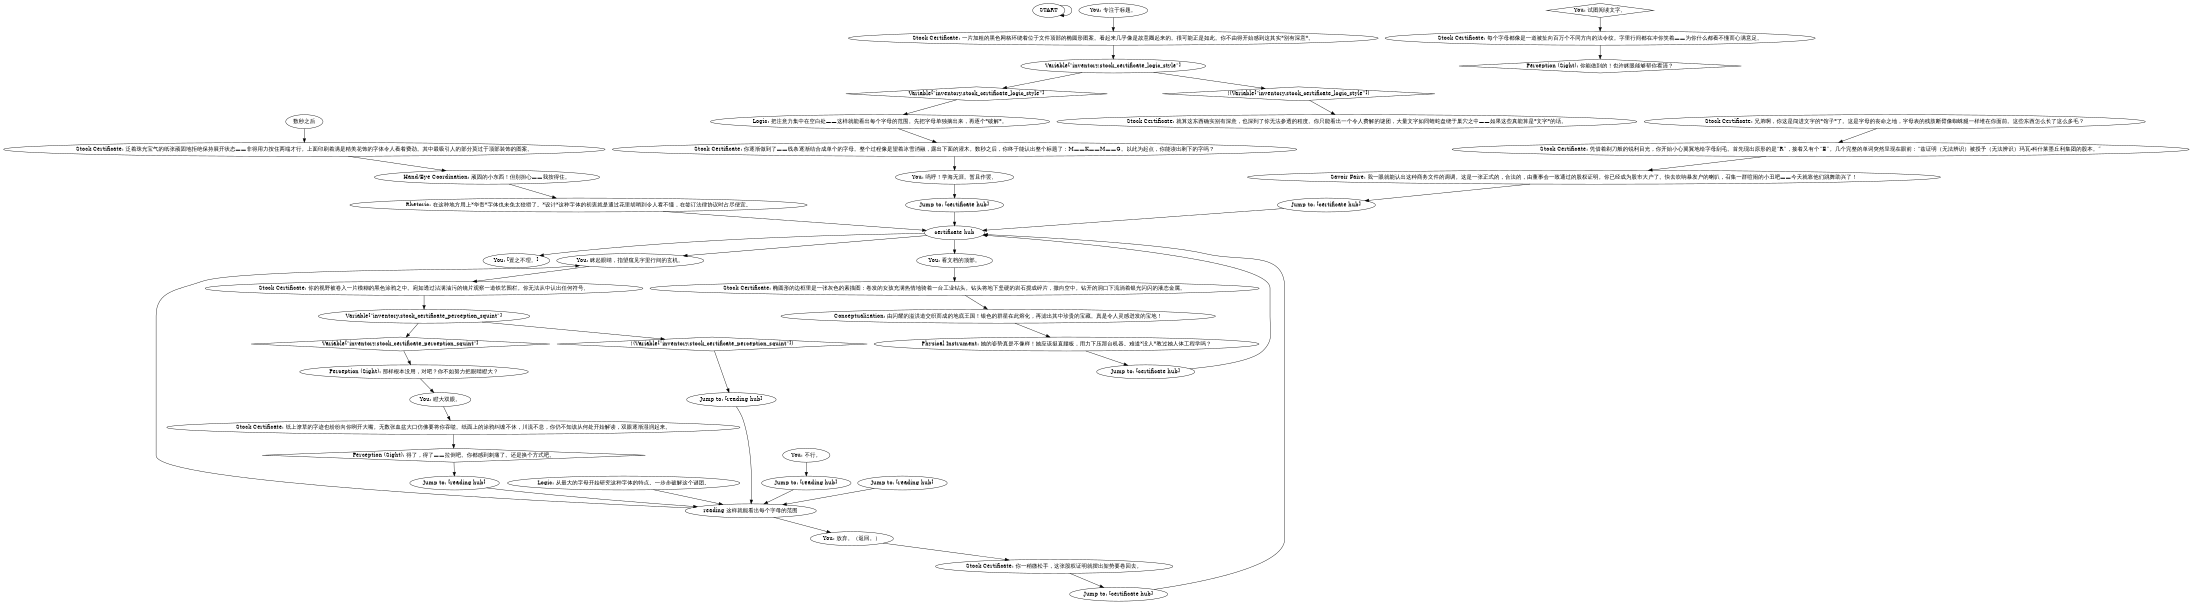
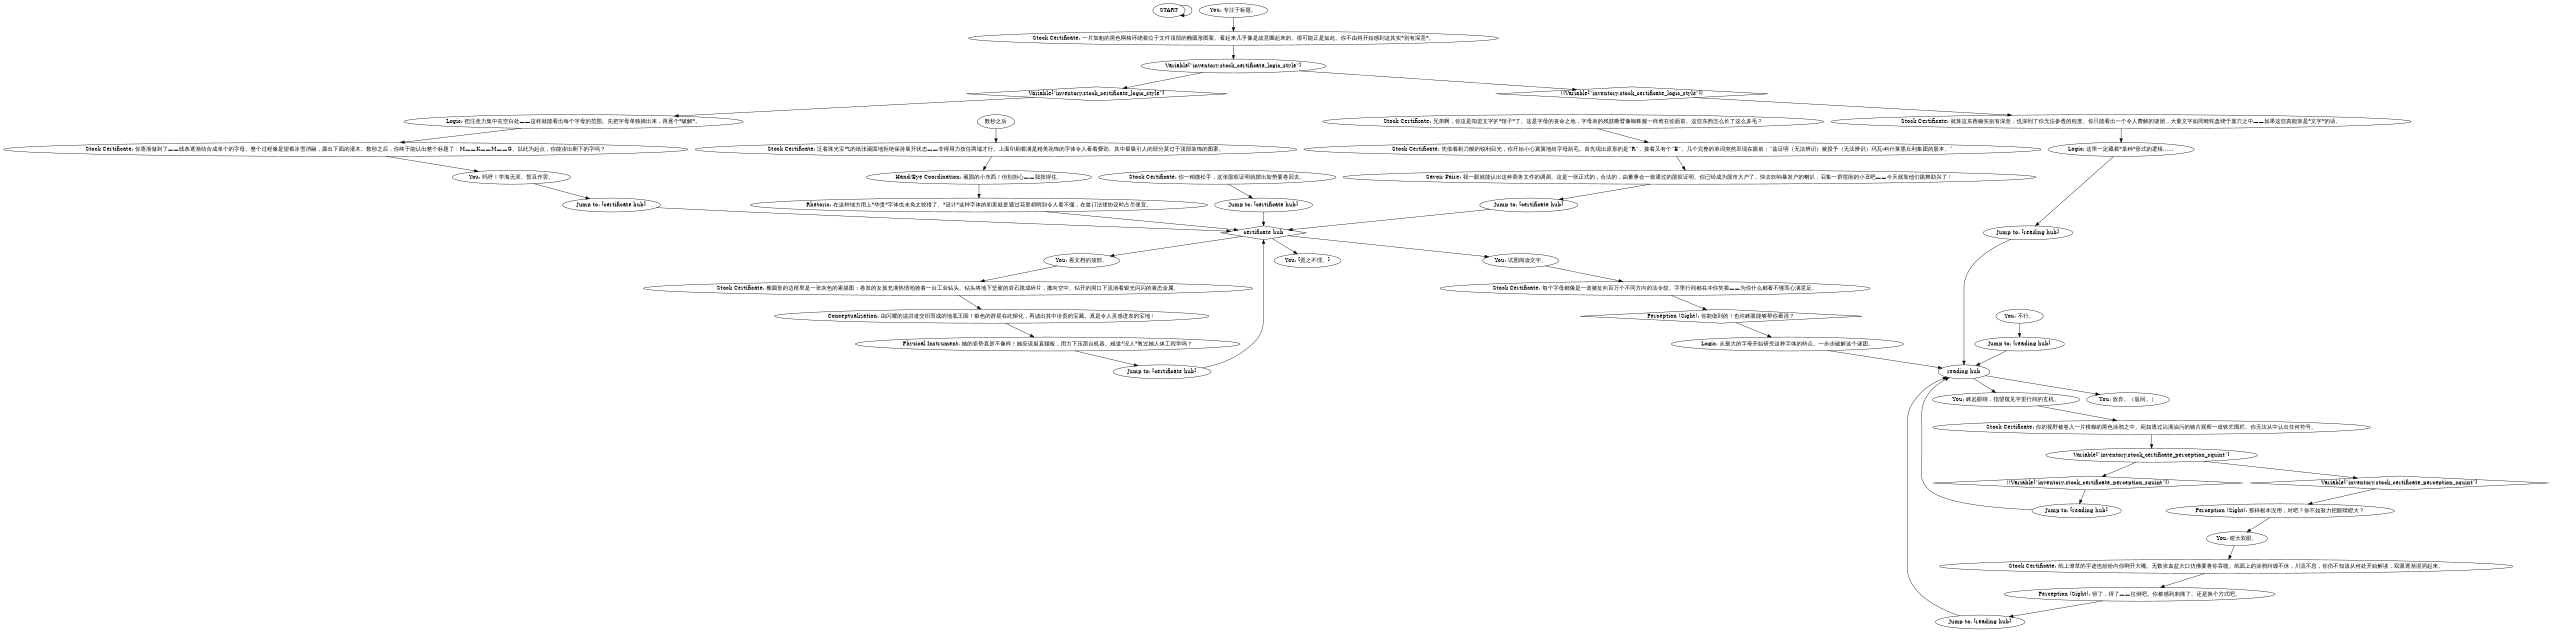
(1600, 10) -> (1521, 261)
none -> (2121, 149)
(955, 233) -> (1264, 233)
(807, 246) -> (1386, 246)
none -> (1752, 329)
(454, 455) -> (2140, 594)
(751, 511) -> (1964, 372)
(944, 551) -> none
